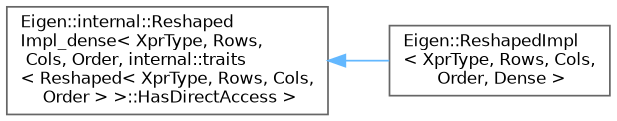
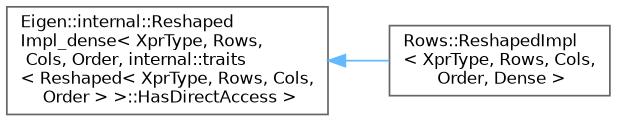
(500, 61) -> (500, 61)
